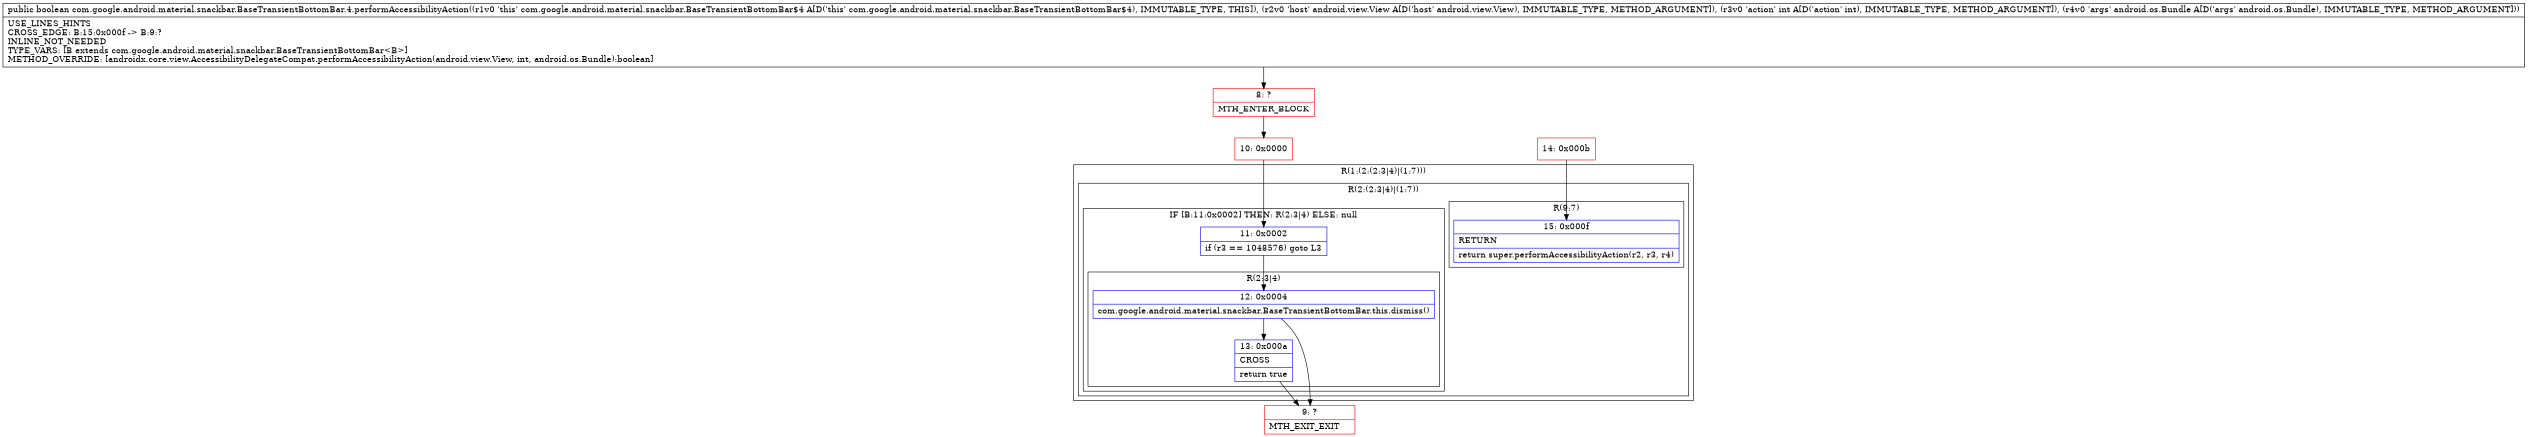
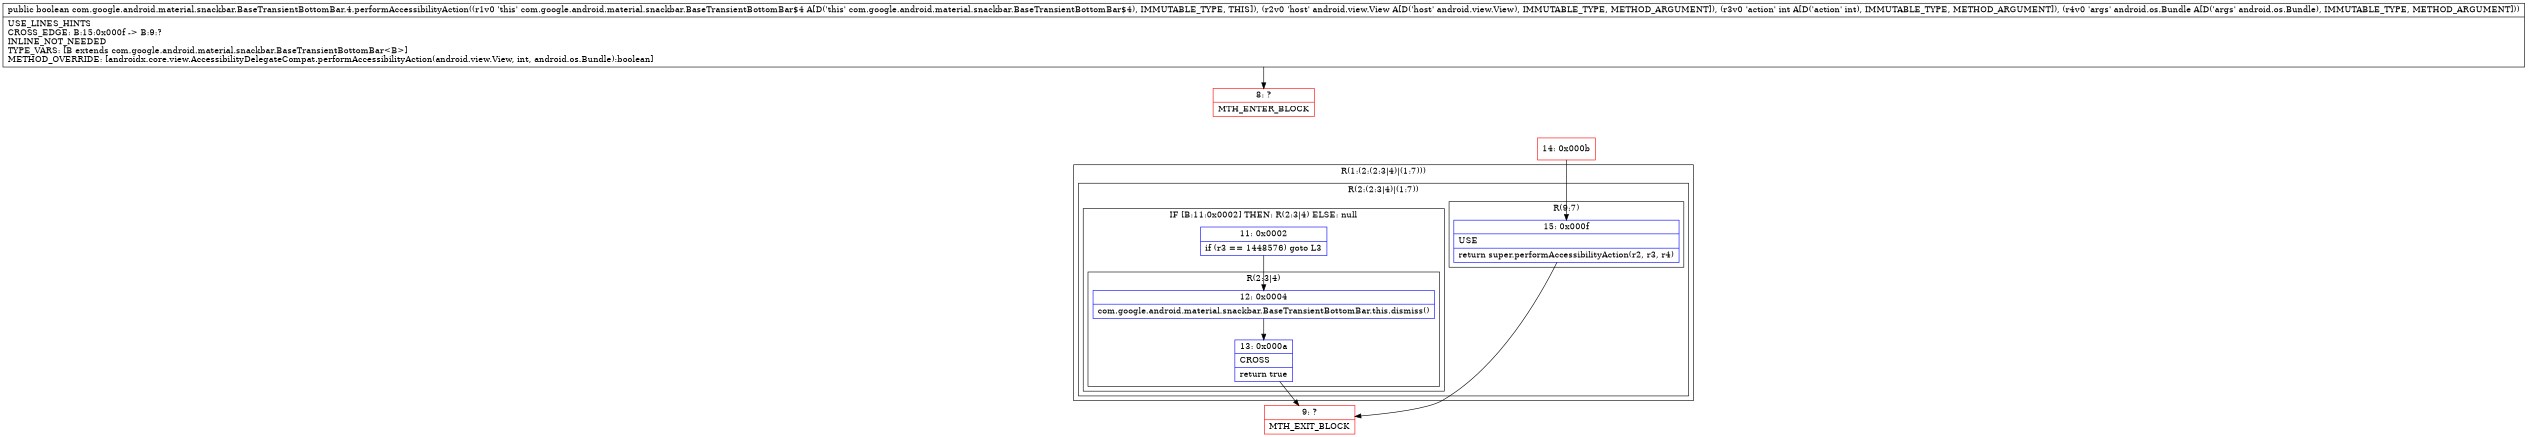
(1264, 149) -> none
(1478, 241) -> (1468, 241)
(1264, 248) -> (1264, 248)
(1304, 355) -> (1481, 370)
(1304, 427) -> (1310, 427)
